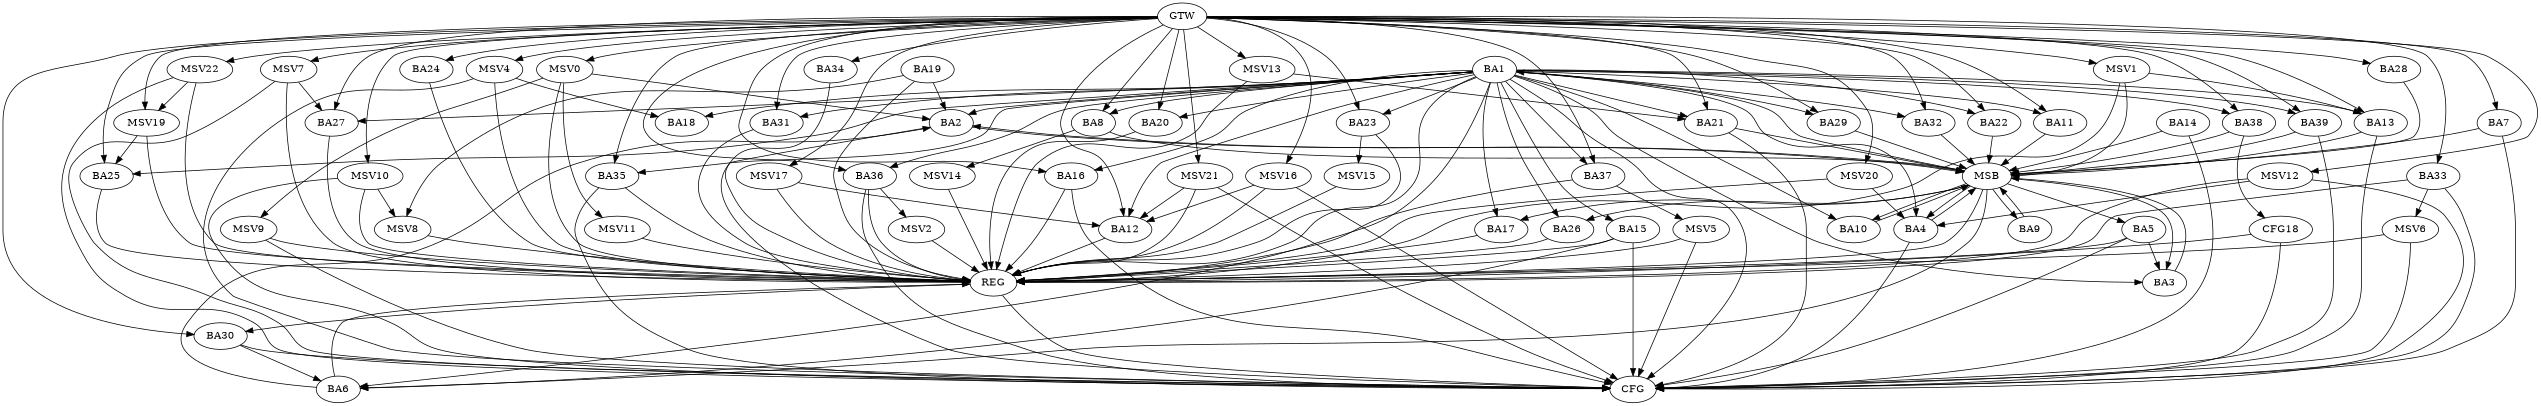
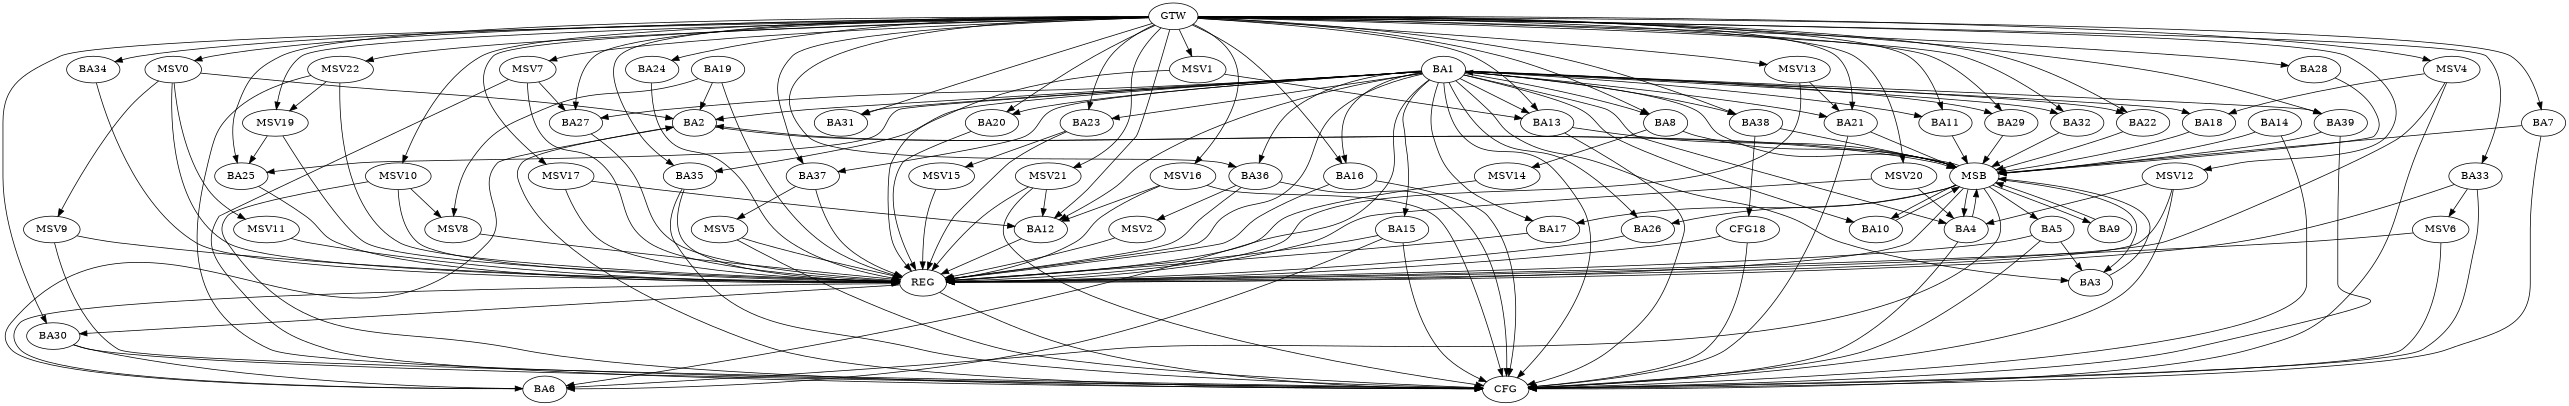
(2098, 154) -> (2098, 155)
(783, 256) -> none
